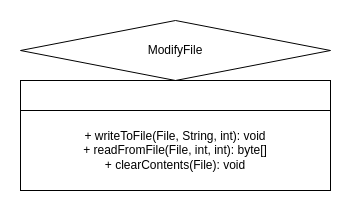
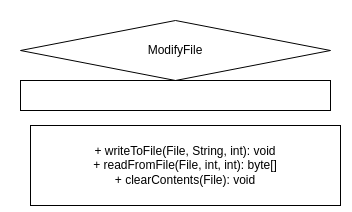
(176, 151) -> (186, 166)
